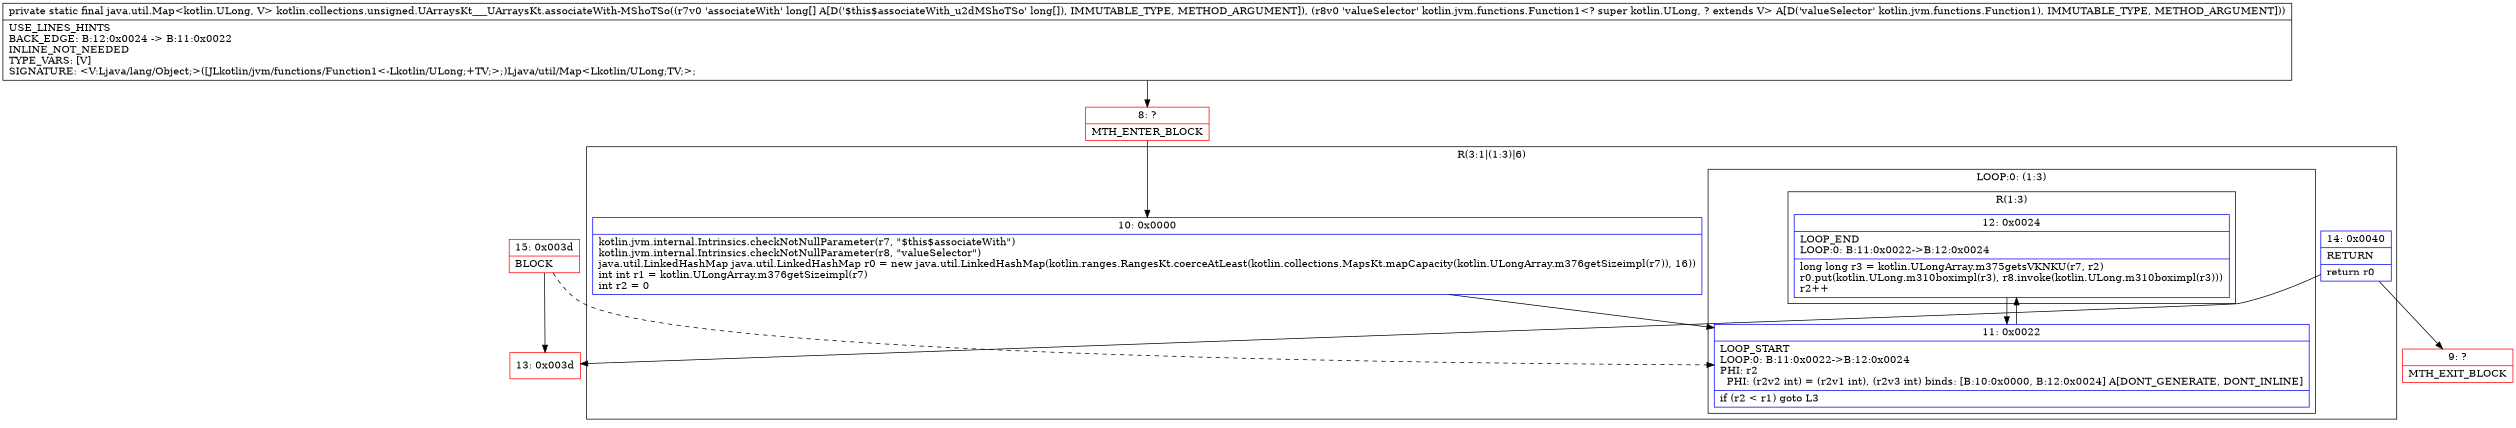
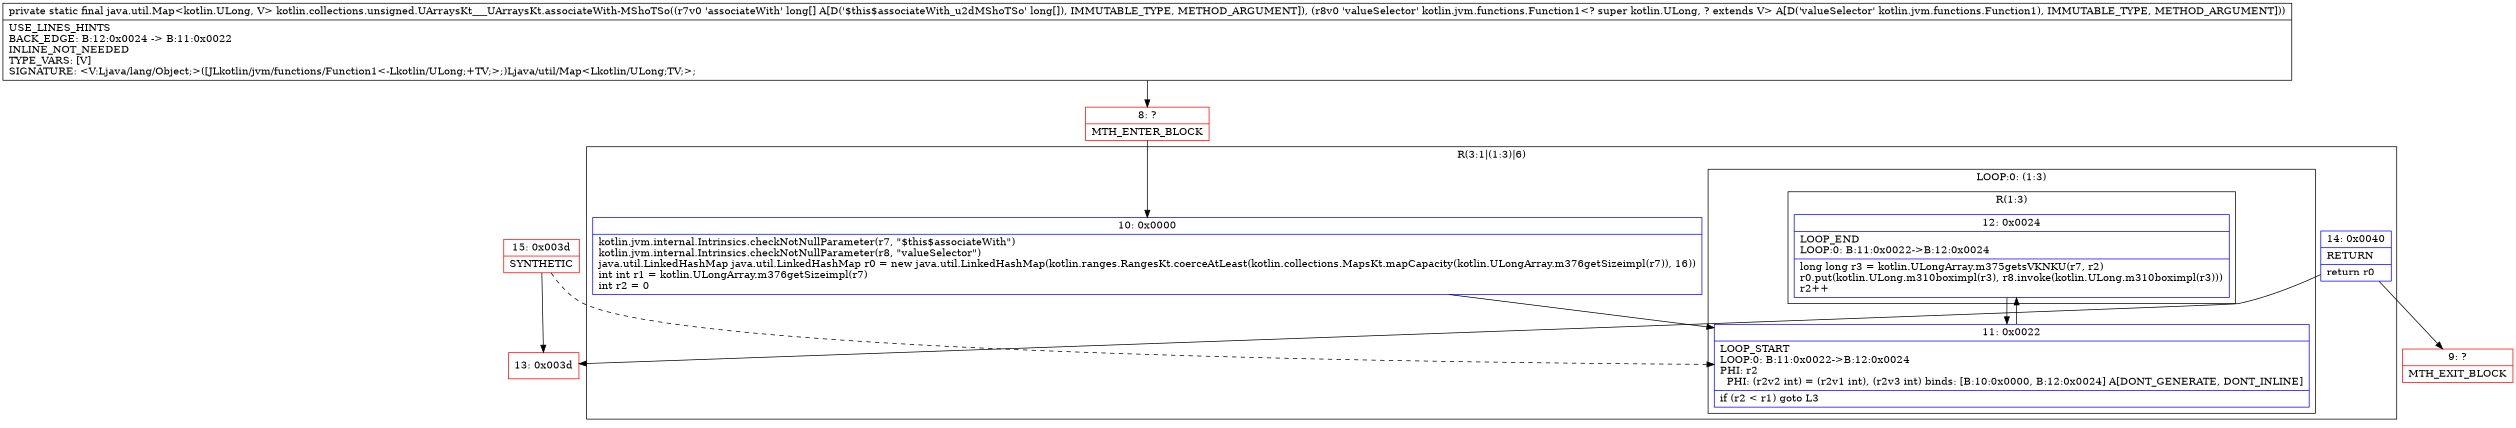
(534, 264) -> (542, 264)
